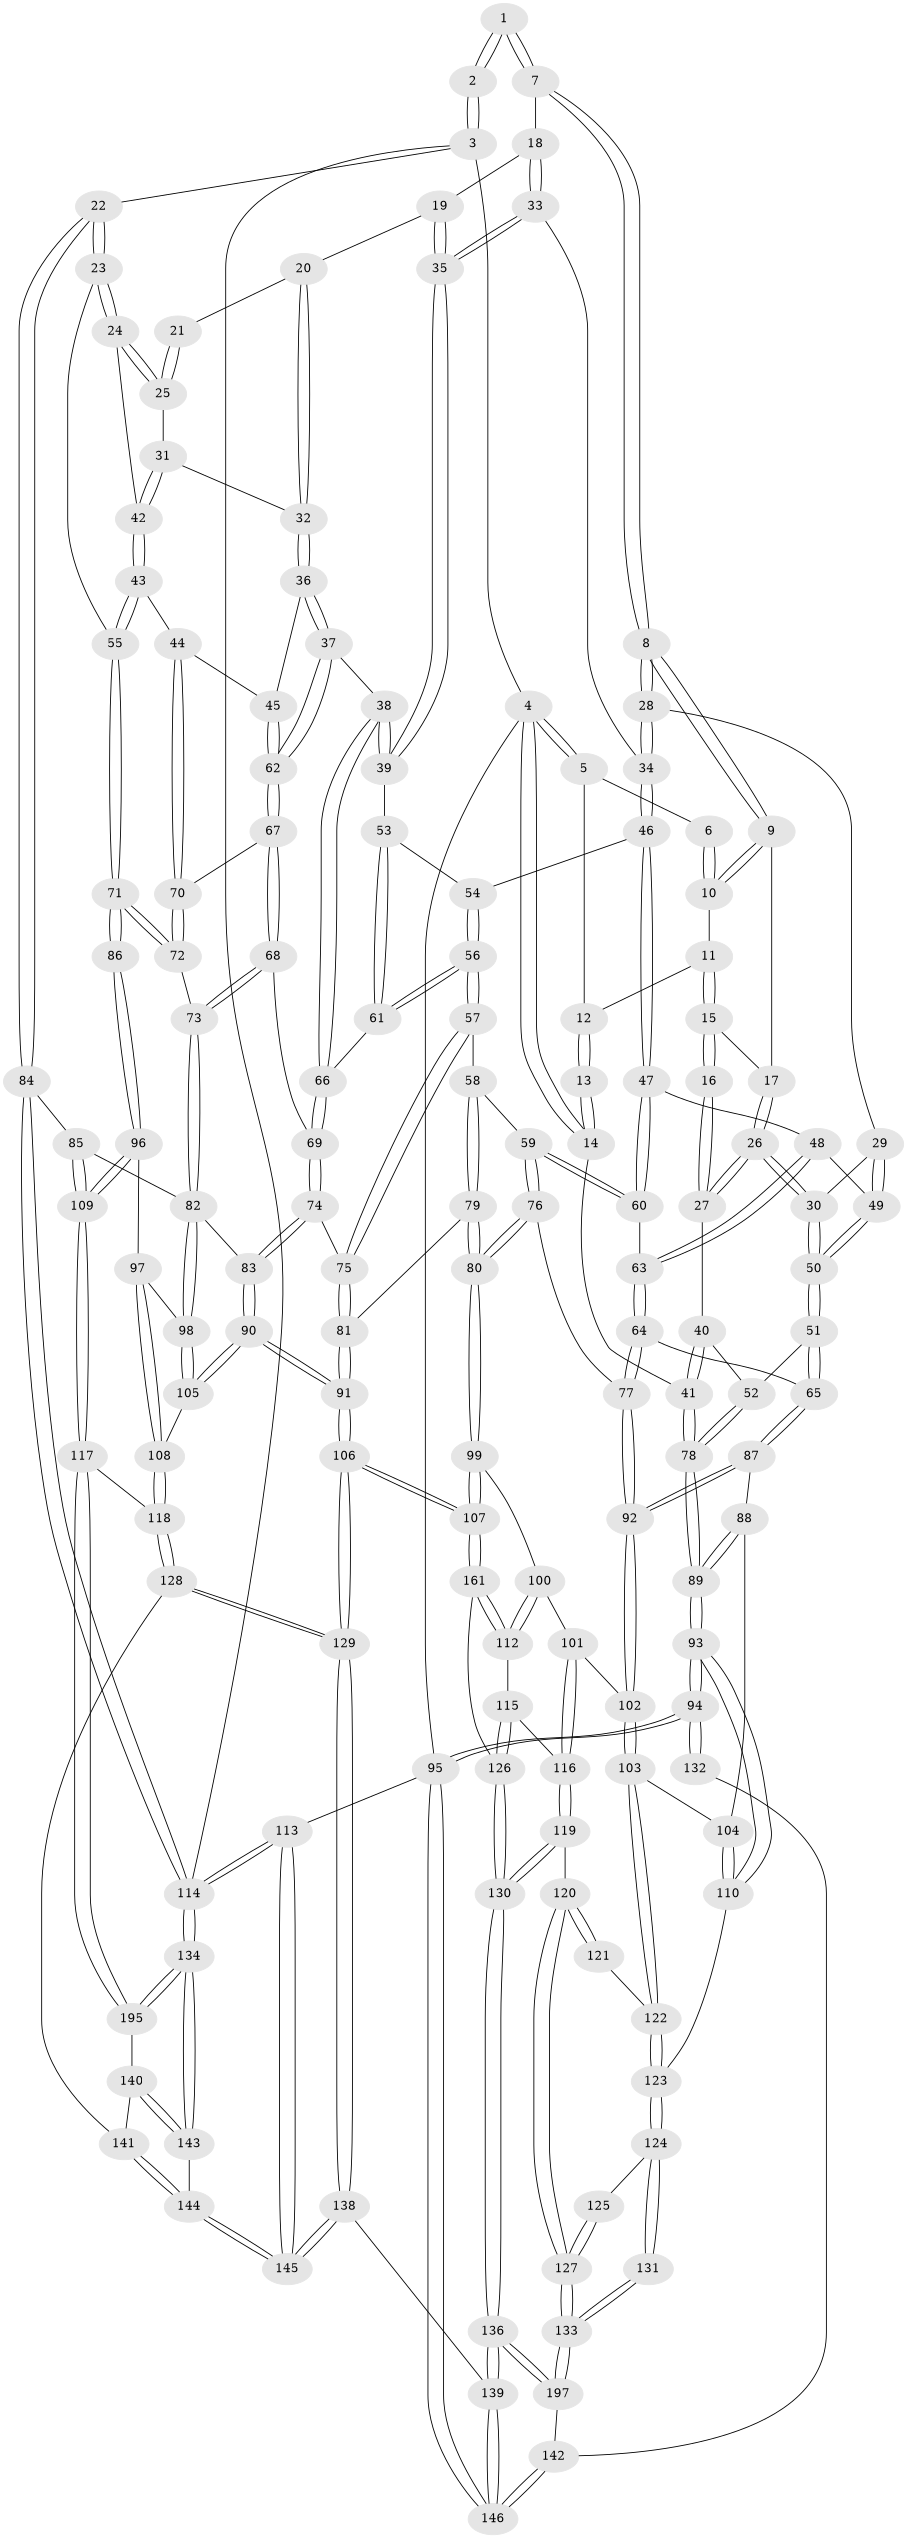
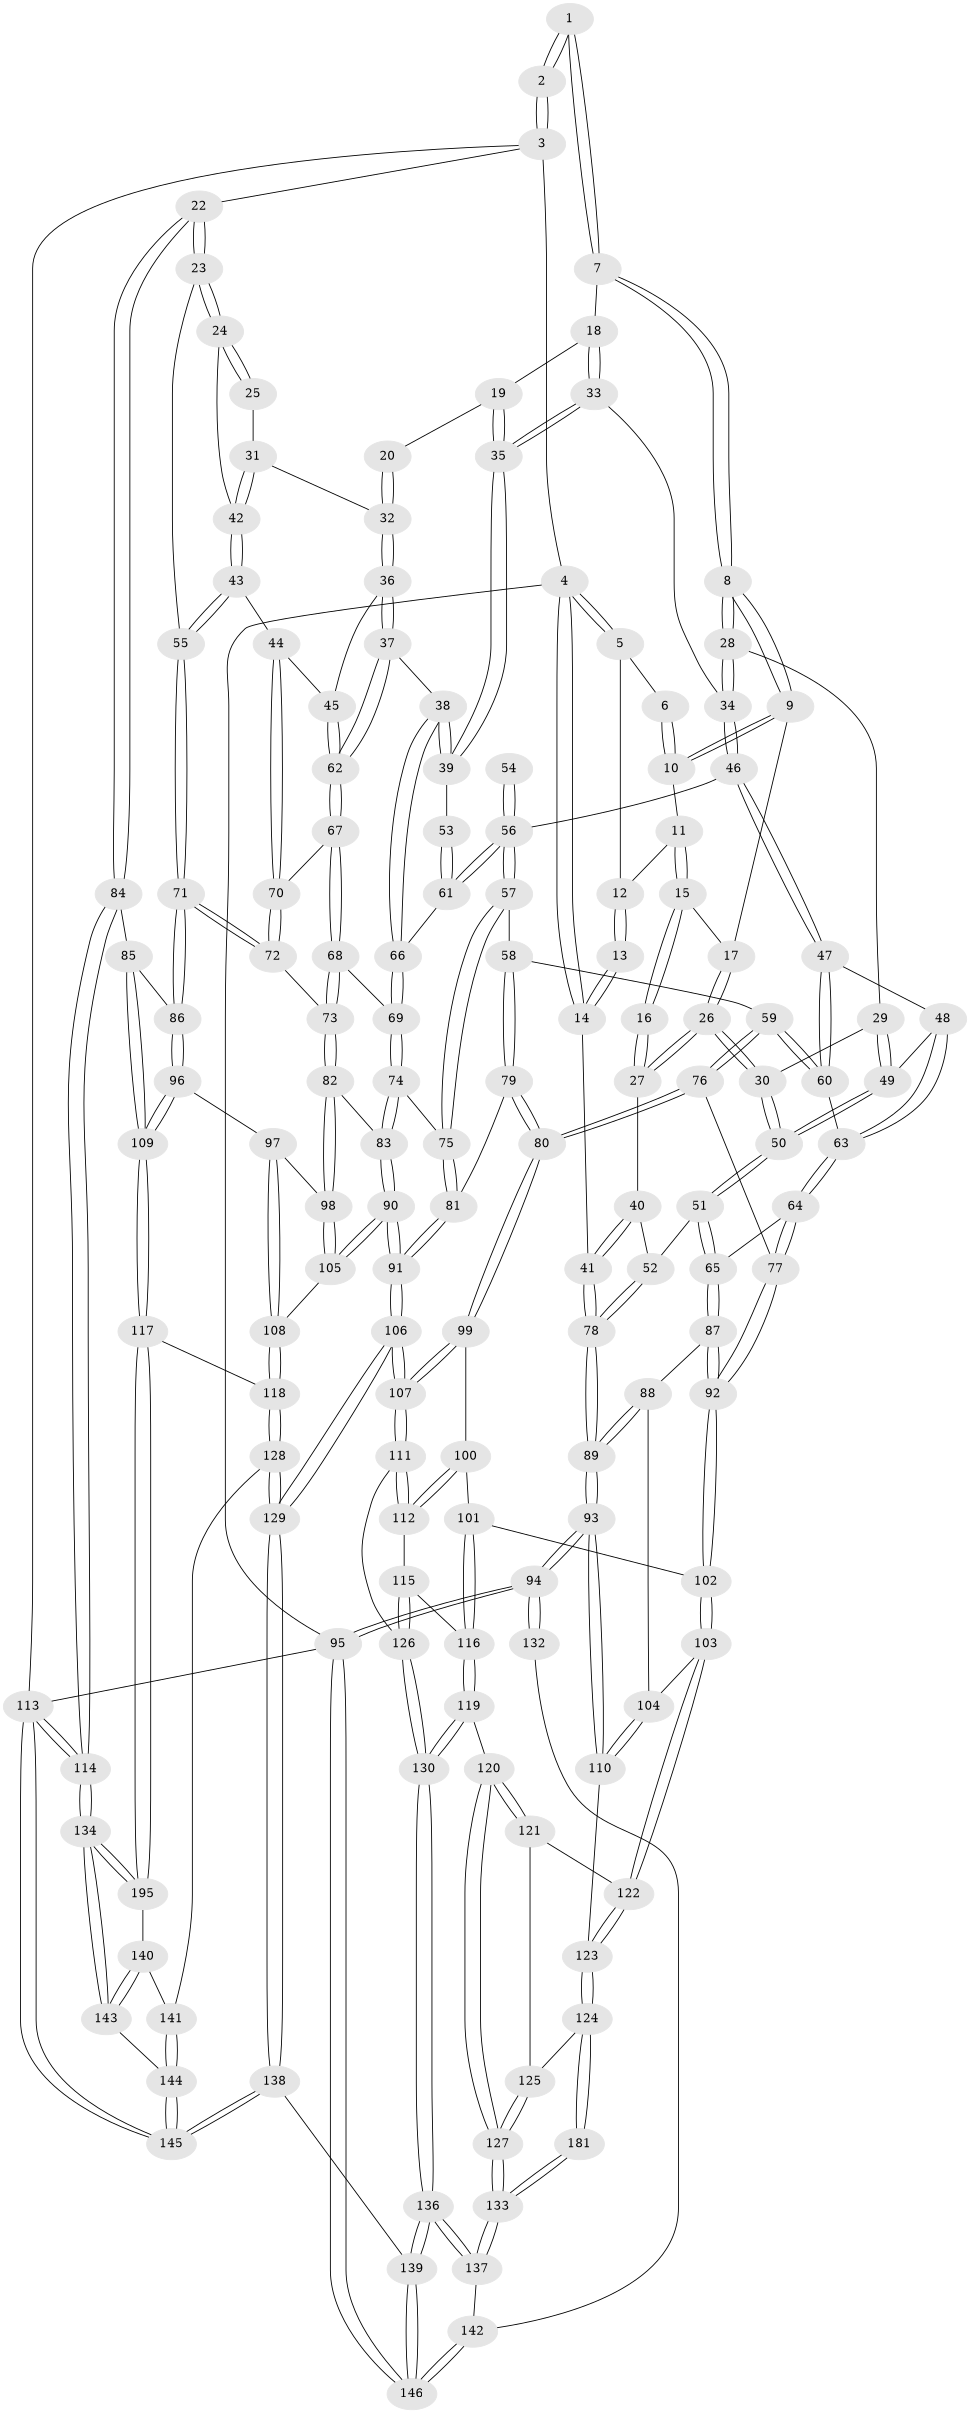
(178, 332) -> none
(429, 863) -> none
(560, 863) -> (630, 806)
(228, 941) -> (33, 719)
(133, 1174) -> (153, 988)
(475, 1582) -> (401, 1457)
none -> (530, 1956)
(648, 2269) -> (580, 2144)
(558, 2394) -> (477, 2269)
